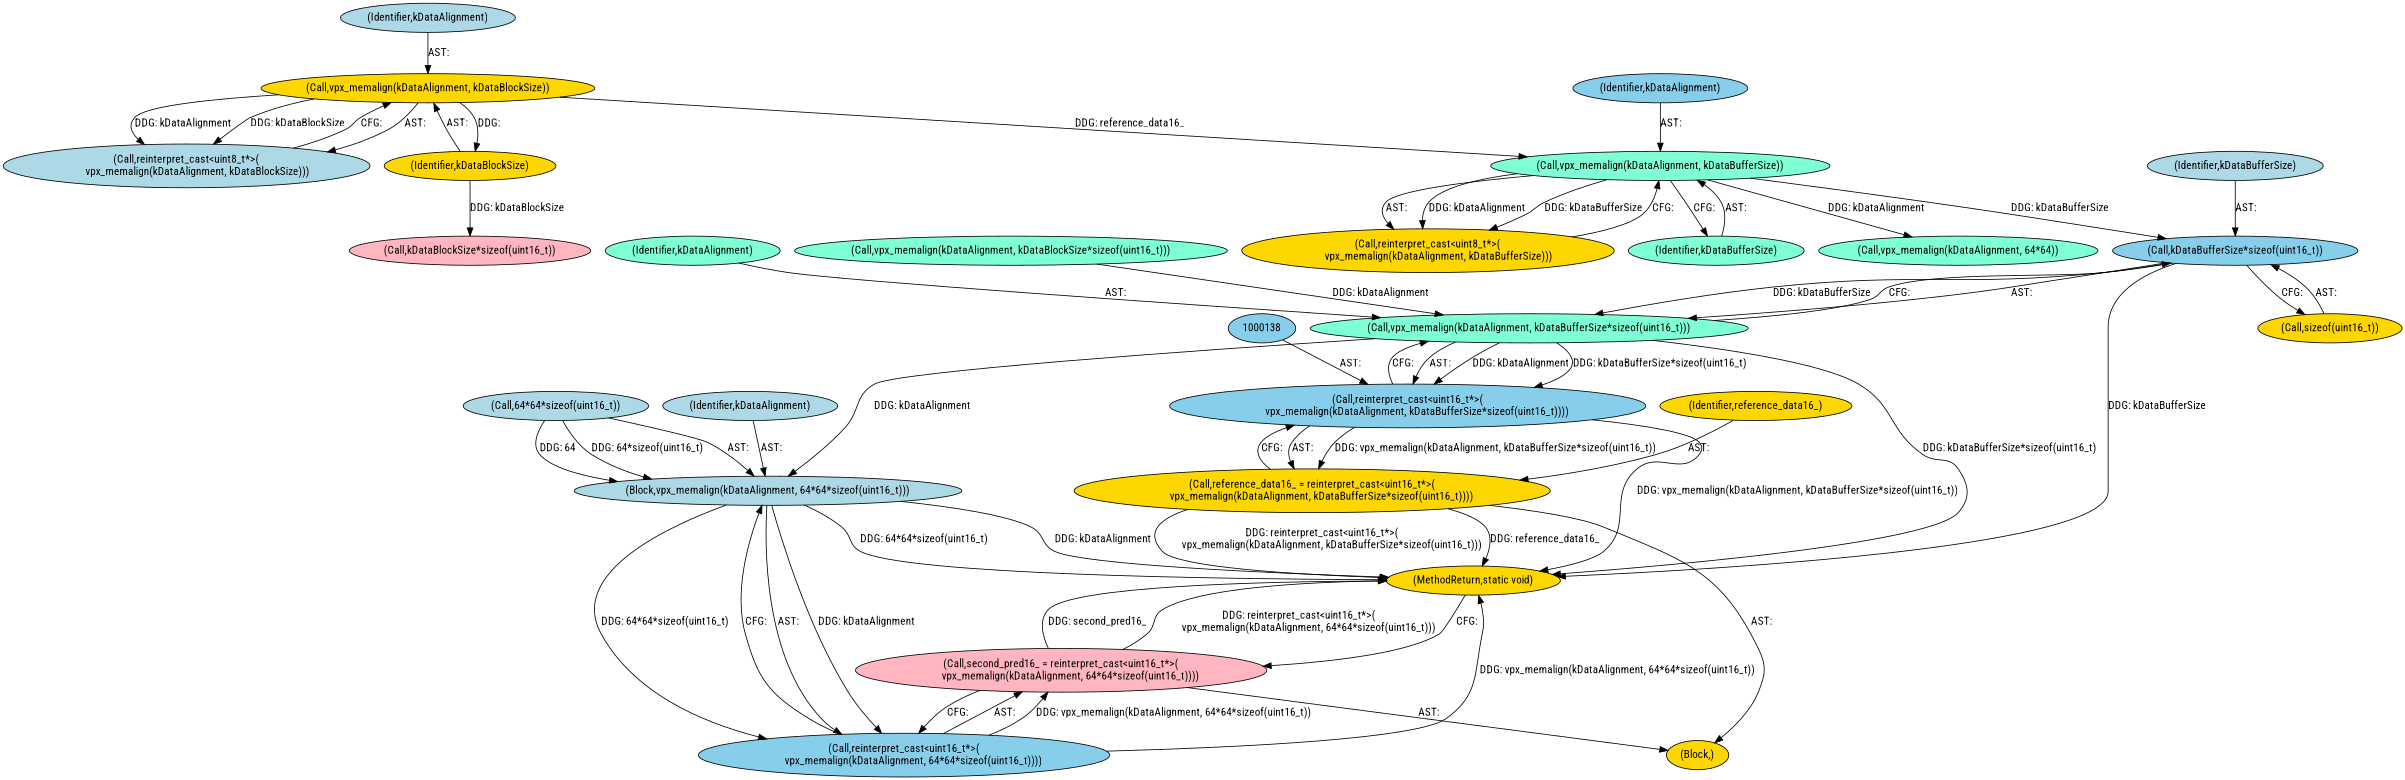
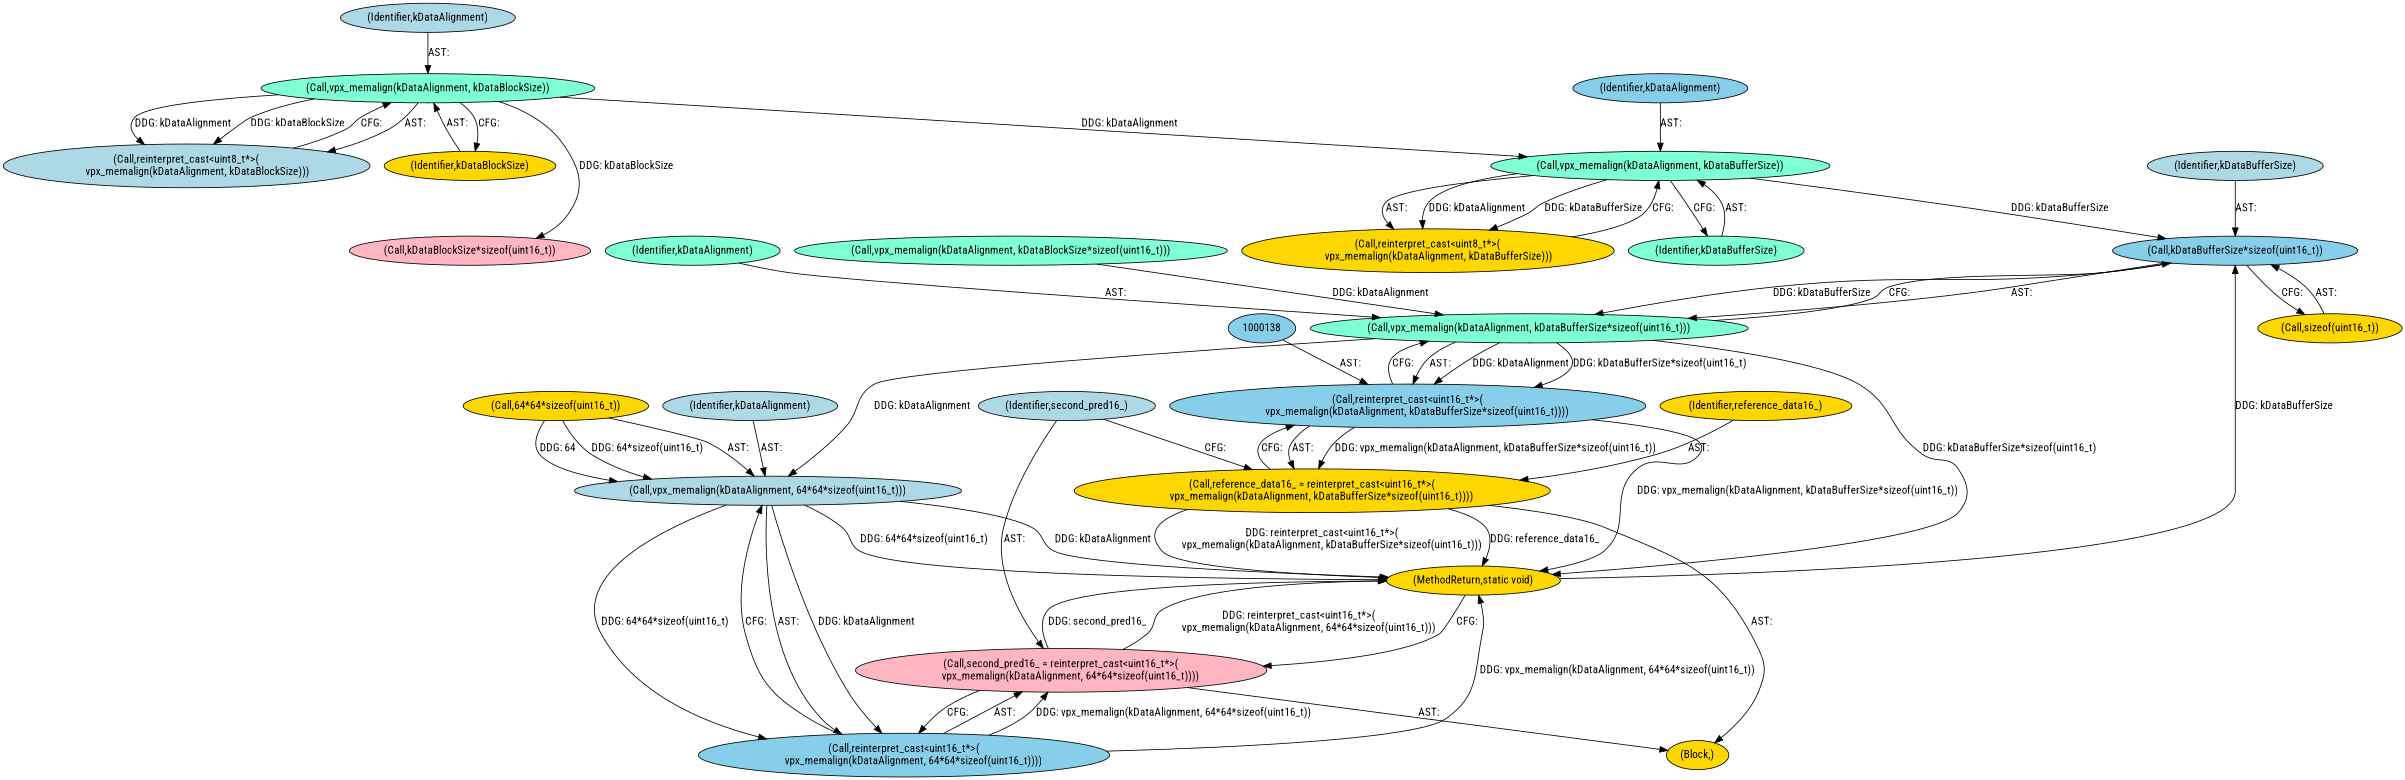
(428, 88) -> (428, 88)
(490, 123) -> (490, 123)
(1130, 123) -> (1130, 123)
(470, 204) -> (571, 157)
(1958, 251) -> none
(556, 406) -> (556, 406)
none -> (1067, 406)
(768, 491) -> (768, 491)
(1974, 541) -> (2013, 554)
